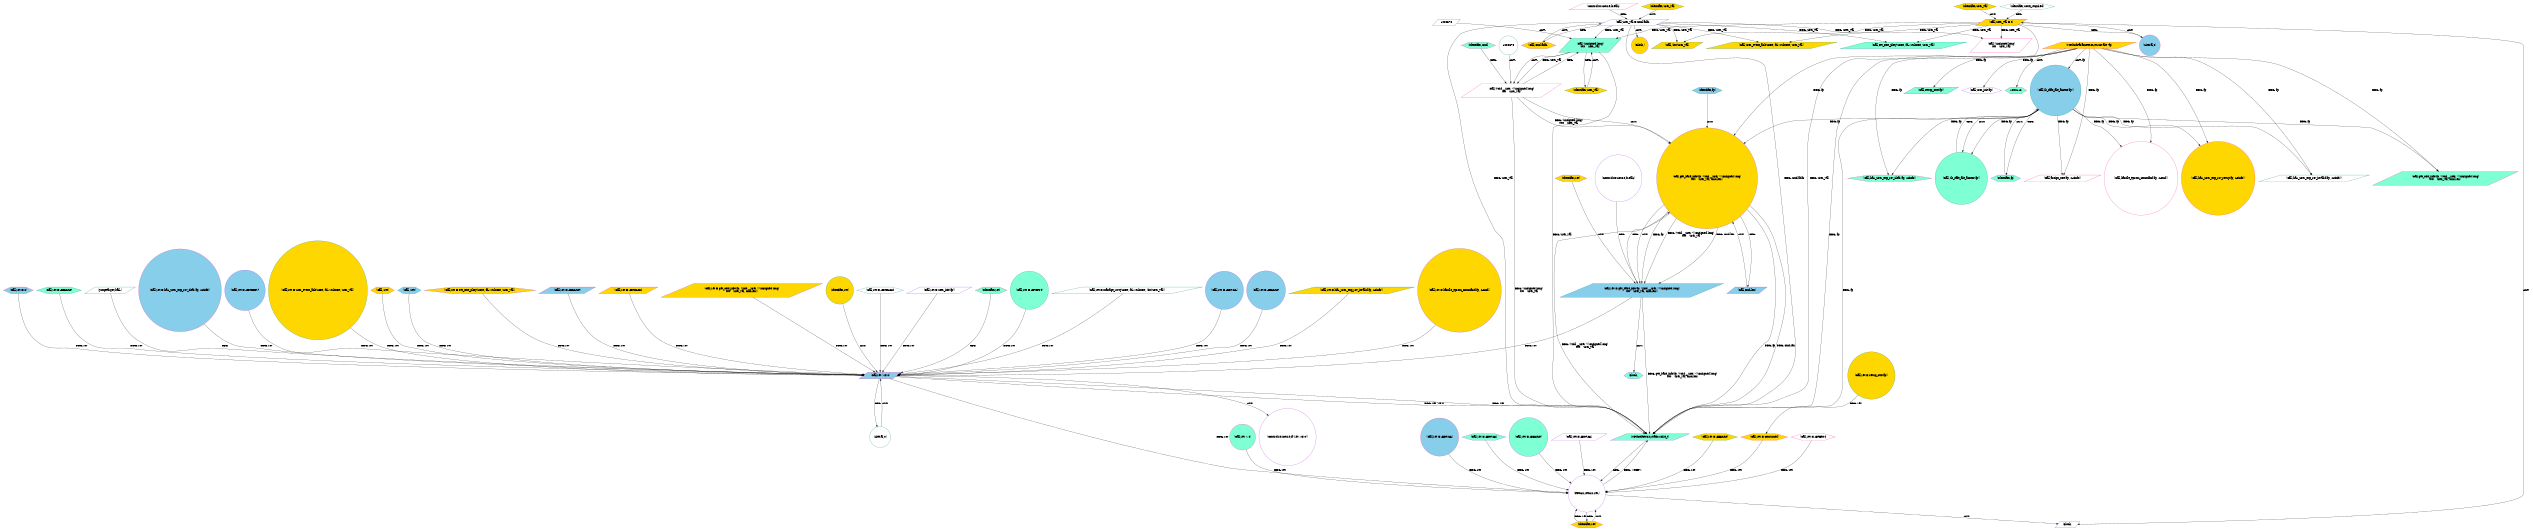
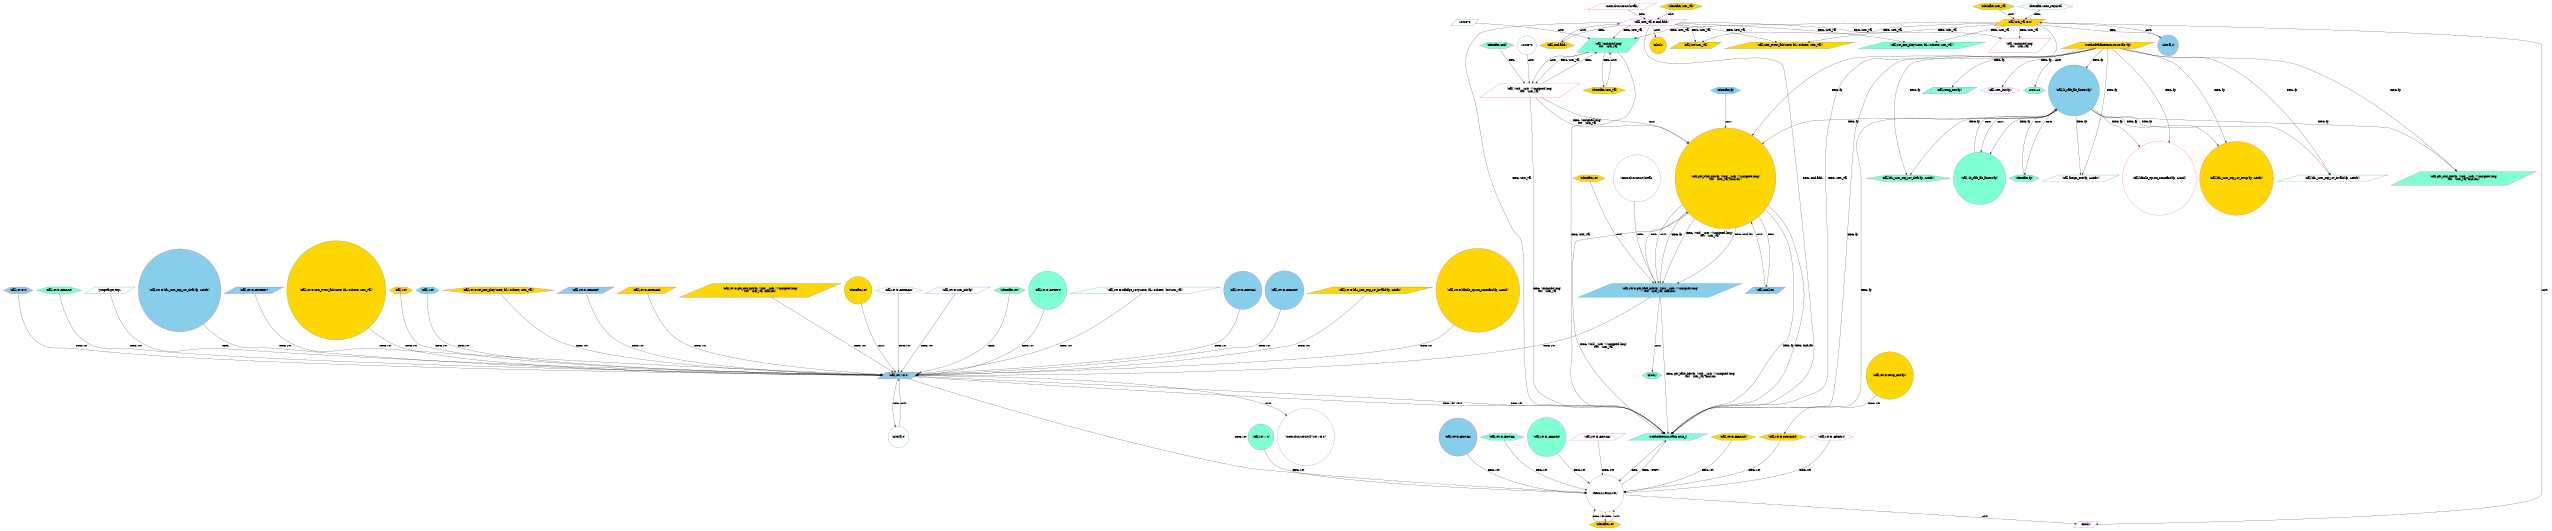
(2080, 60) -> (2098, 60)
(2063, 178) -> (2081, 178)
(110, 290) -> (110, 290)
(245, 290) -> (254, 290)
